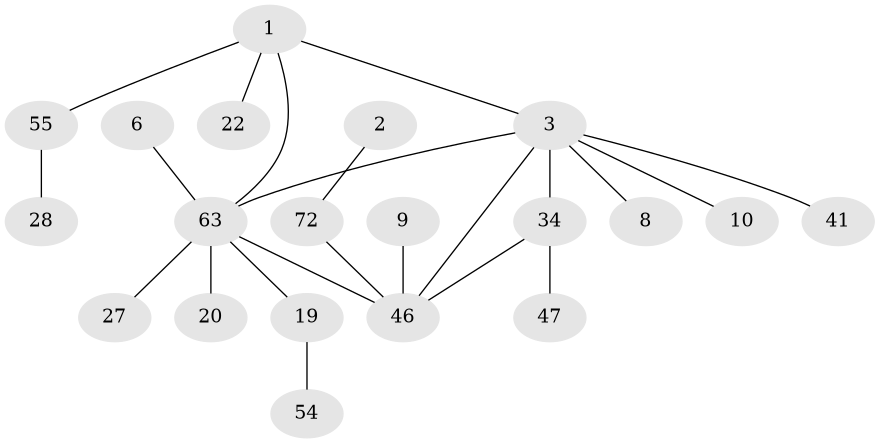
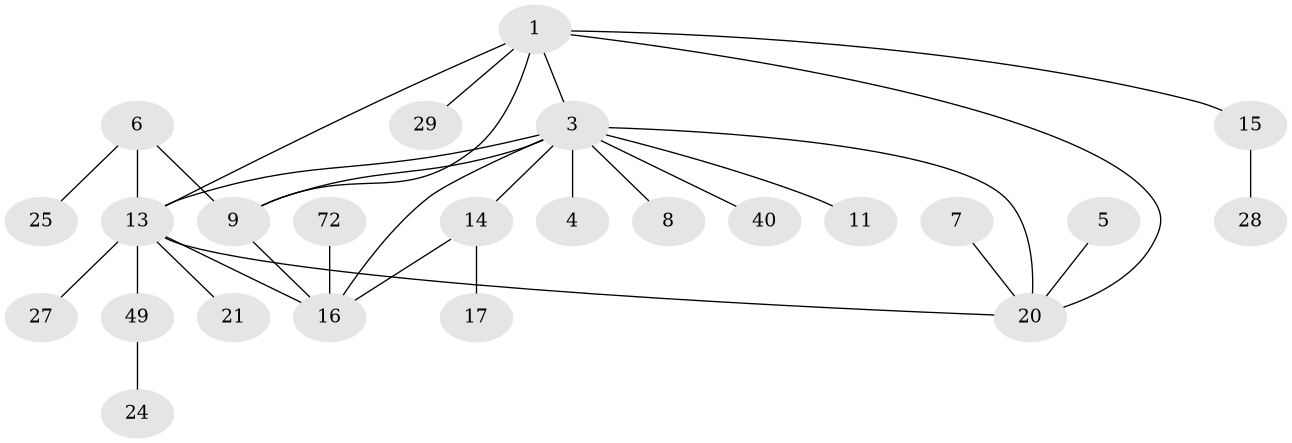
none -> (951, 104)
(41, 125) -> (1251, 125)
(234, 125) -> (426, 125)
(380, 125) -> none
none -> (862, 150)
none -> (402, 172)
none -> (185, 173)
none -> (409, 180)
none -> (41, 222)
(211, 222) -> (137, 222)
(550, 222) -> (476, 222)
none -> (573, 222)
(742, 222) -> (765, 222)
(838, 222) -> (861, 222)
none -> (957, 222)
none -> (1104, 222)
none -> (234, 318)
(307, 318) -> (137, 318)
(403, 318) -> (330, 318)
(550, 318) -> (476, 318)
(307, 414) -> (137, 414)
